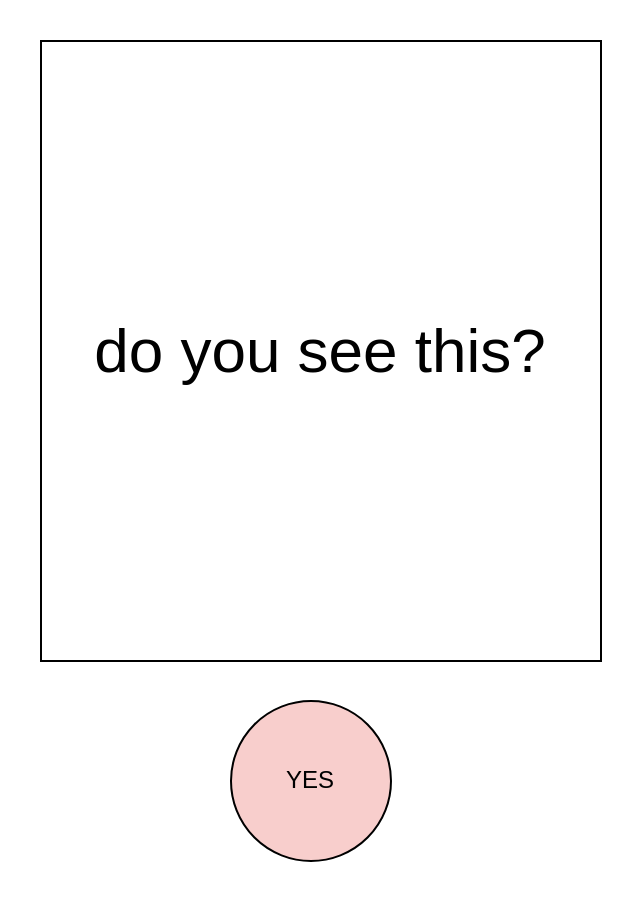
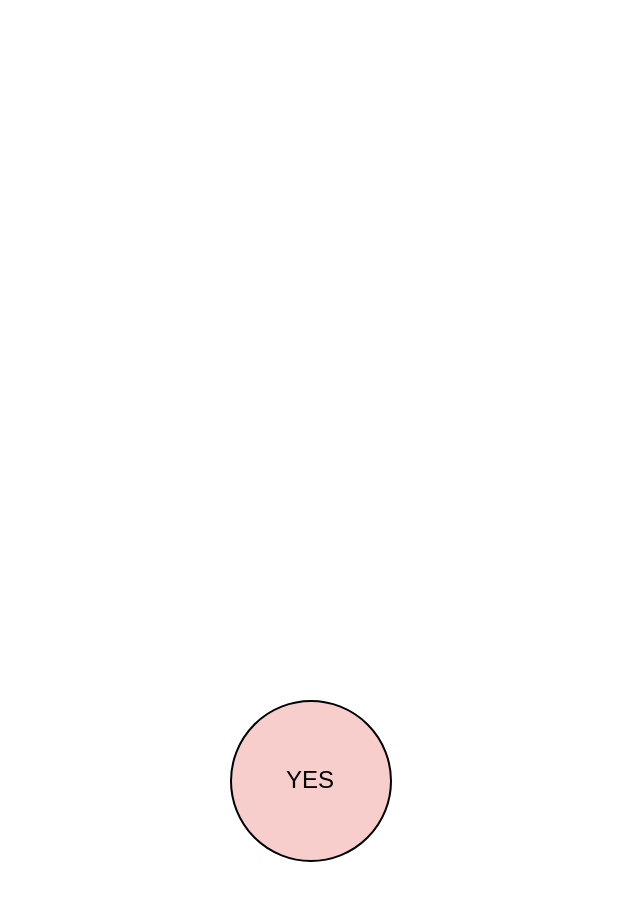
(321, 351) -> none
